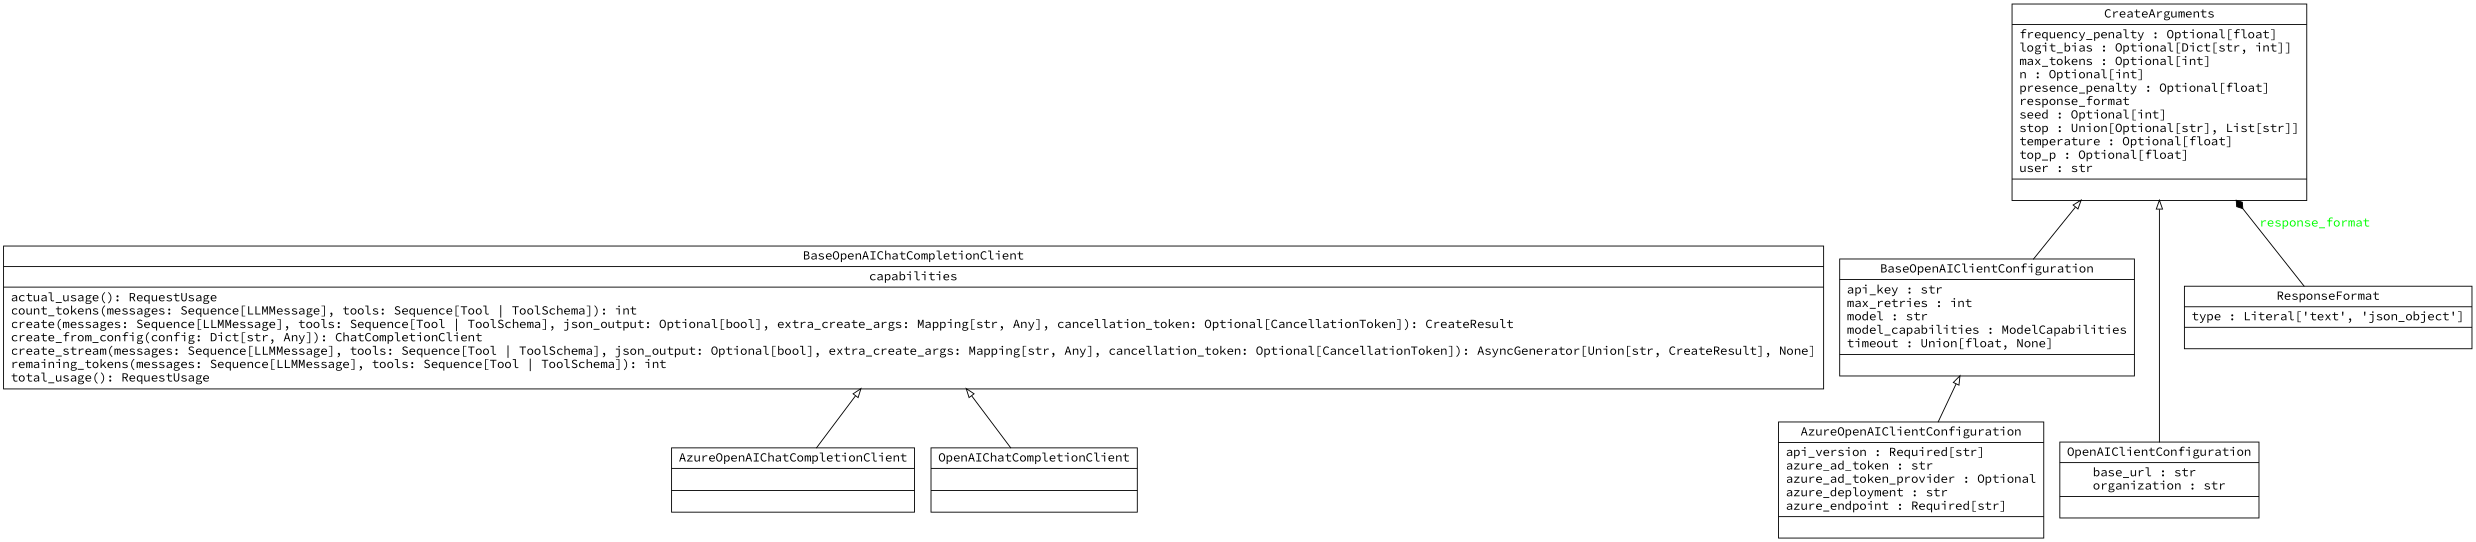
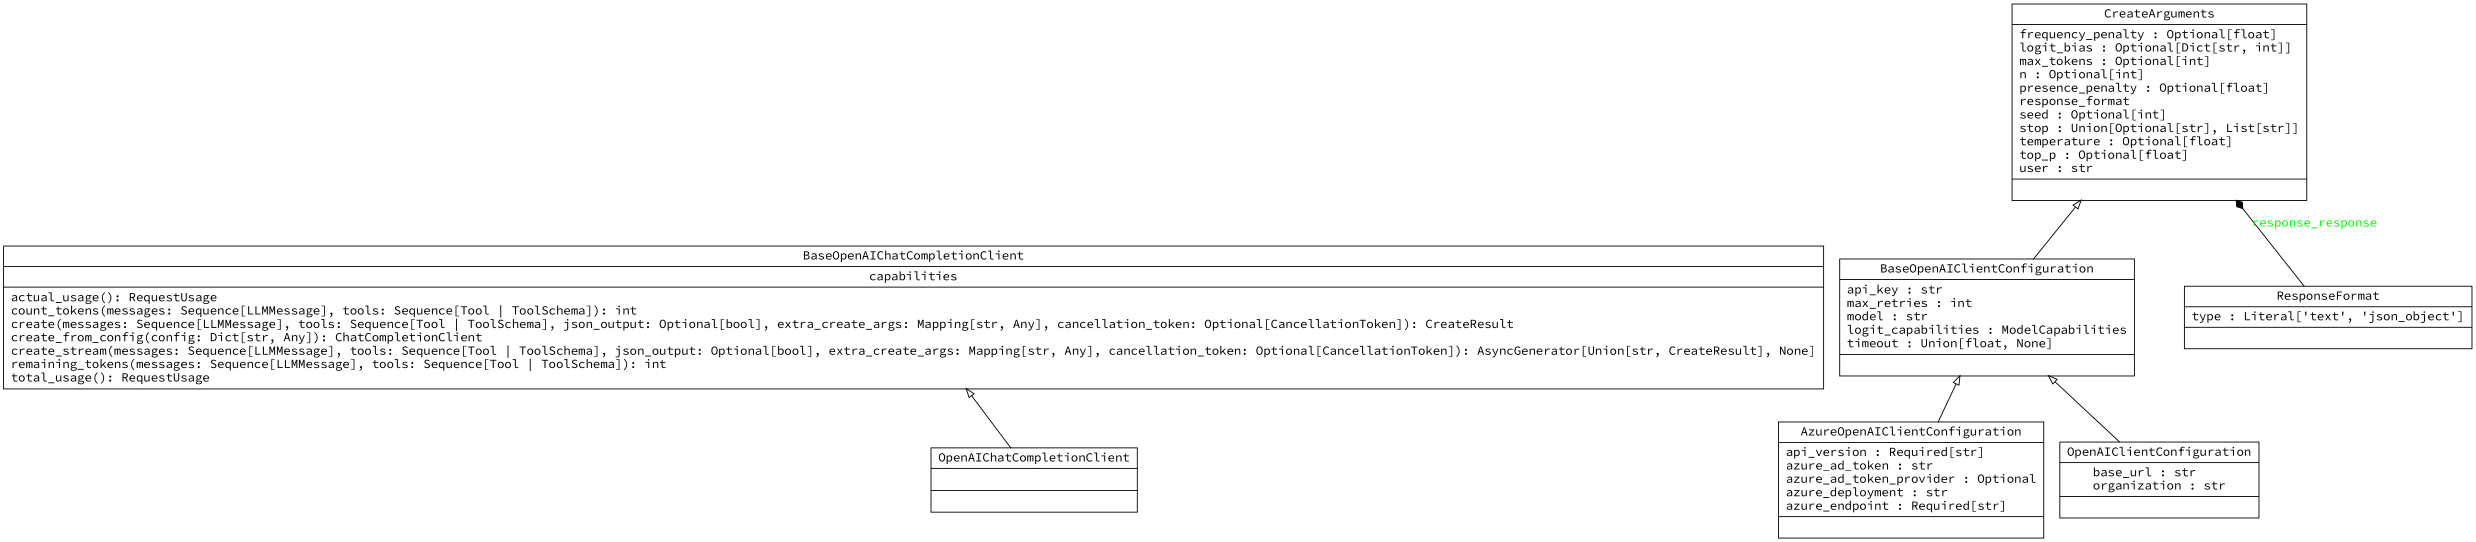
(2315, 223) -> (2315, 223)
(2159, 326) -> (2087, 412)
(1987, 330) -> (1987, 330)
(793, 480) -> none
